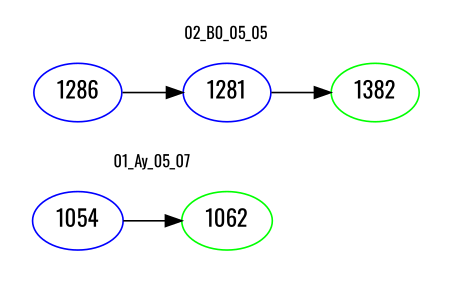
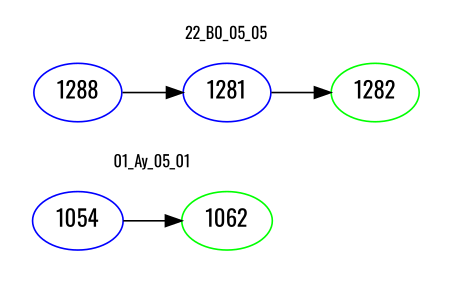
(227, 35) -> (227, 35)
(78, 93) -> (78, 93)
(375, 93) -> (375, 93)
(152, 163) -> (152, 163)
